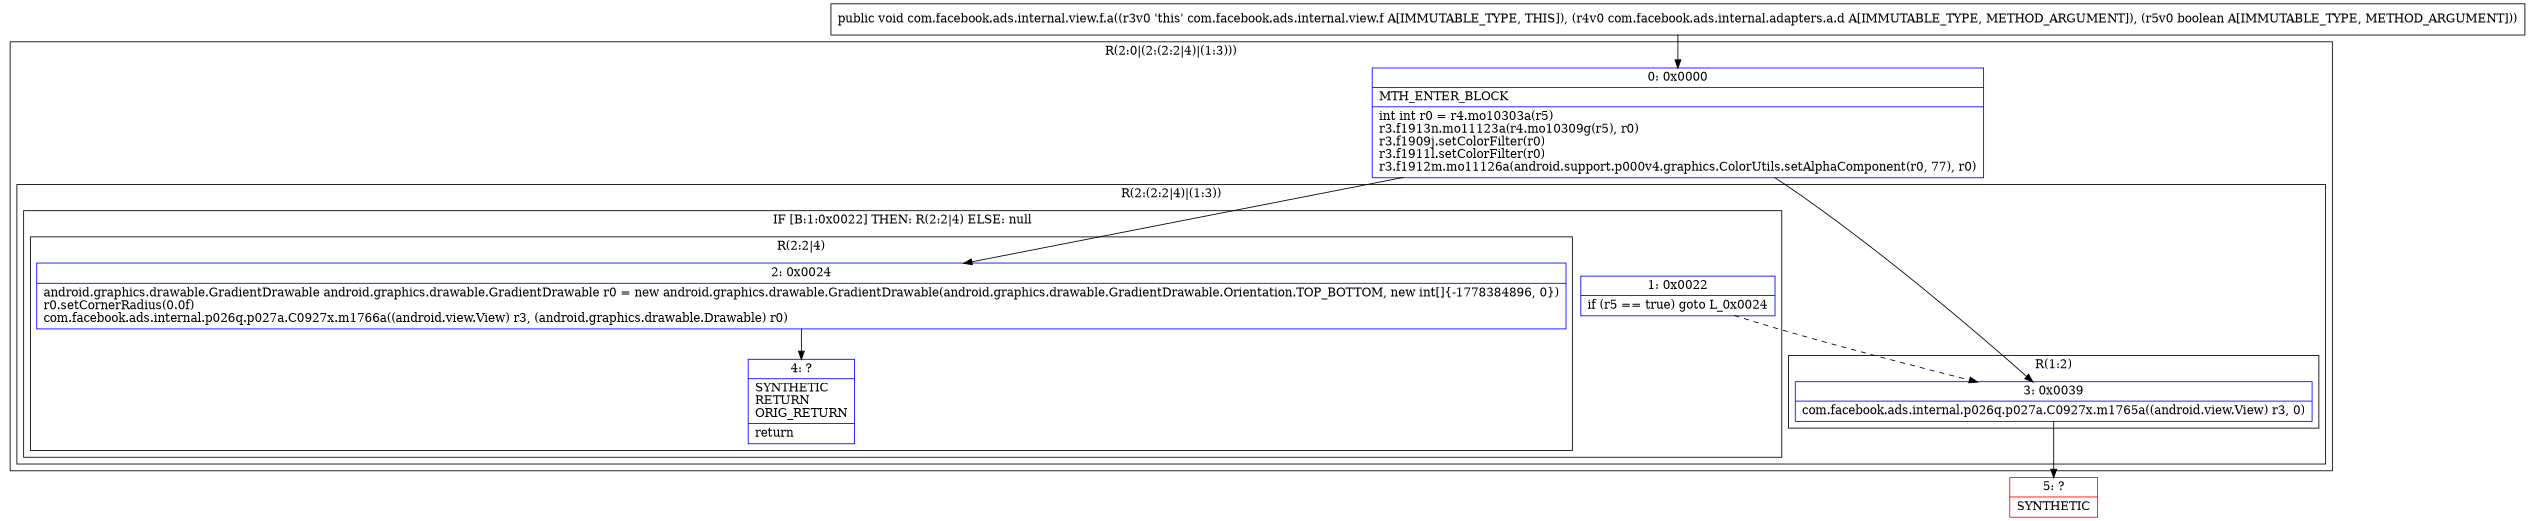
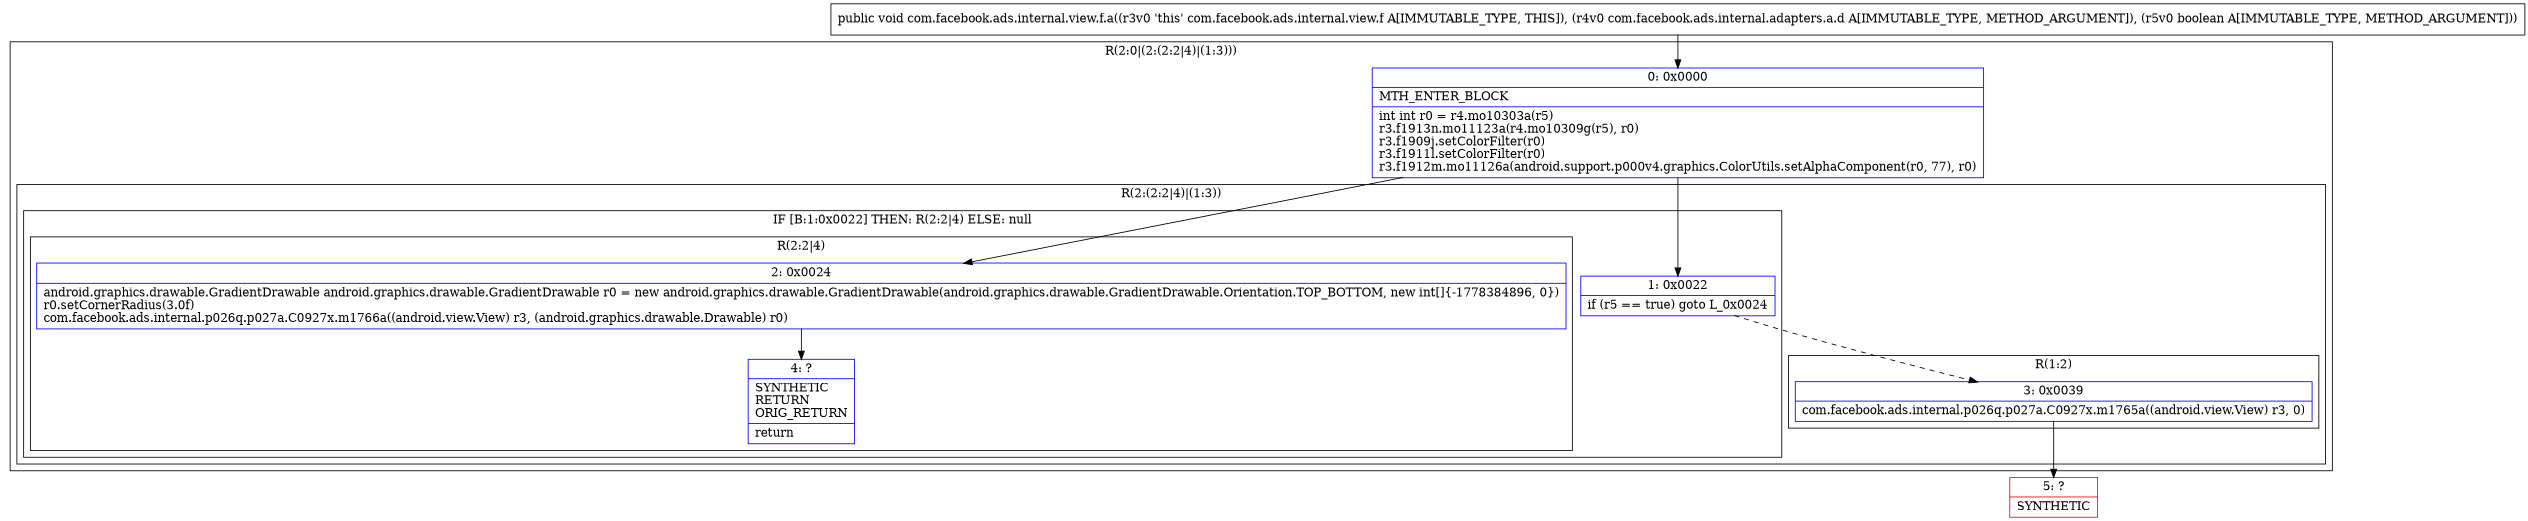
(1904, 273) -> (1678, 223)
(119, 306) -> (119, 306)
